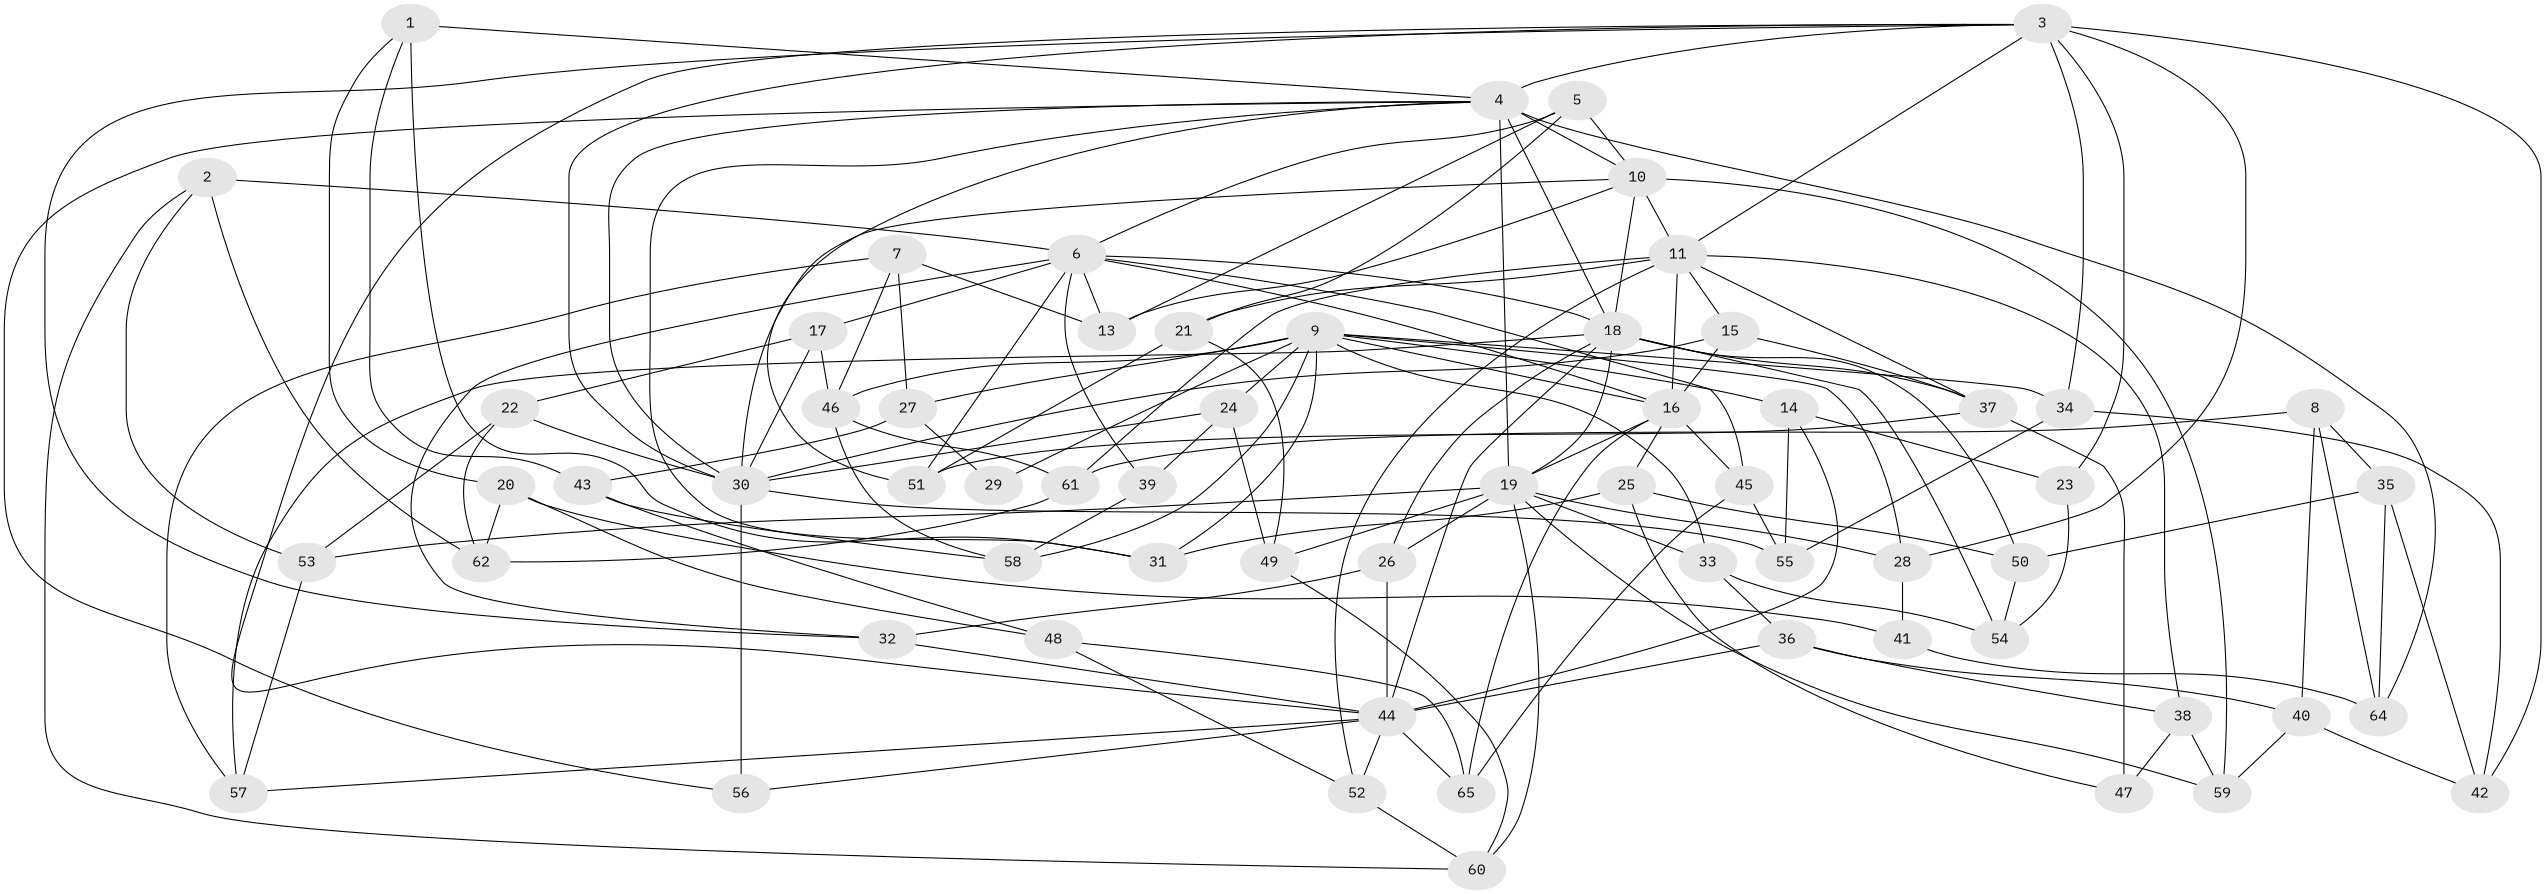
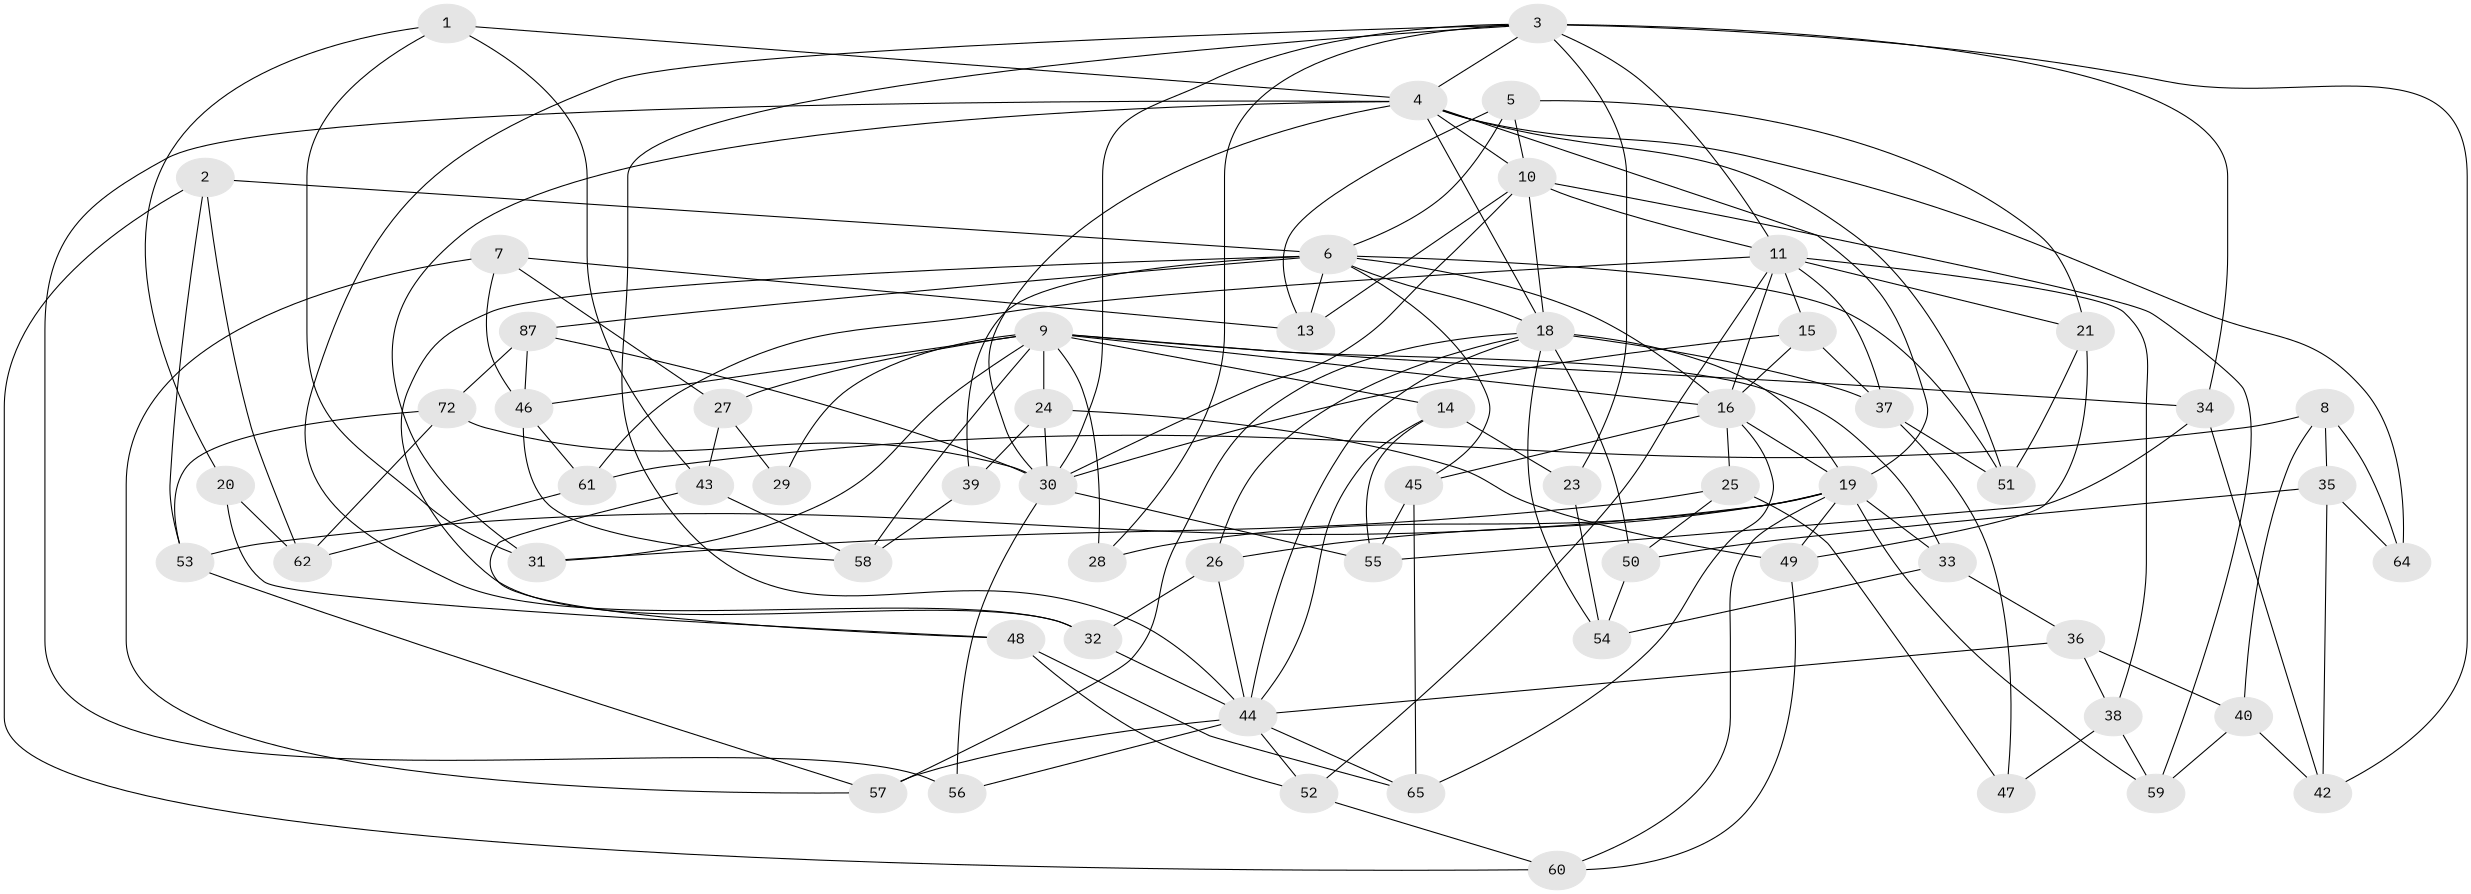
(818, 332) -> (528, 332)
(510, 409) -> (447, 409)
(1903, 640) -> none
